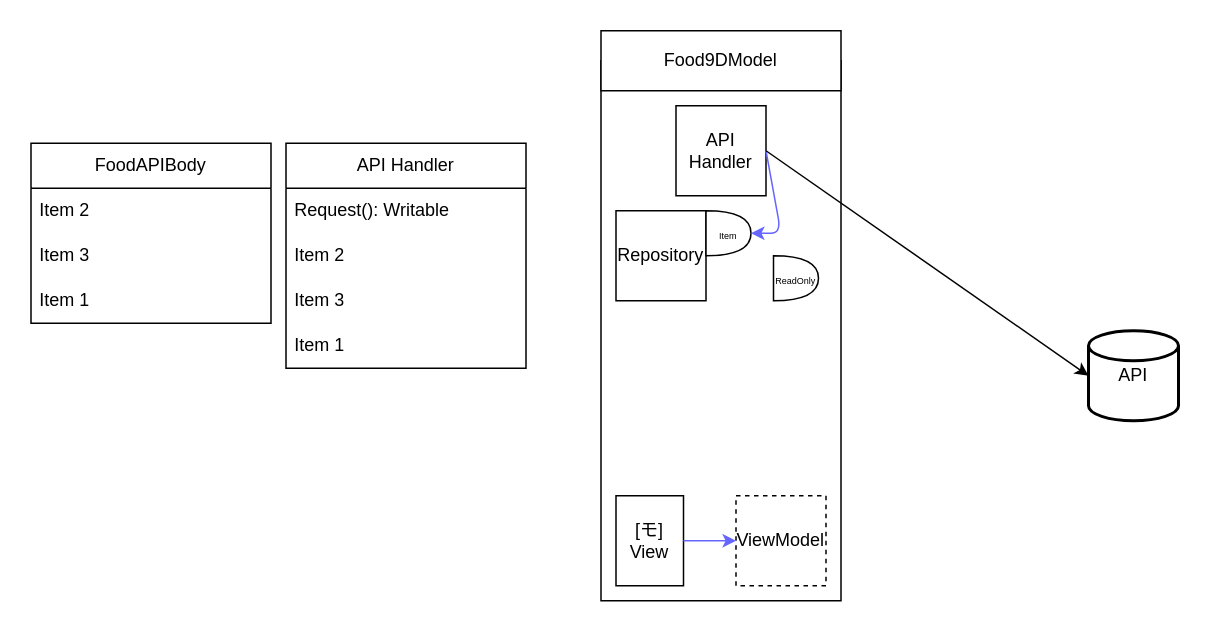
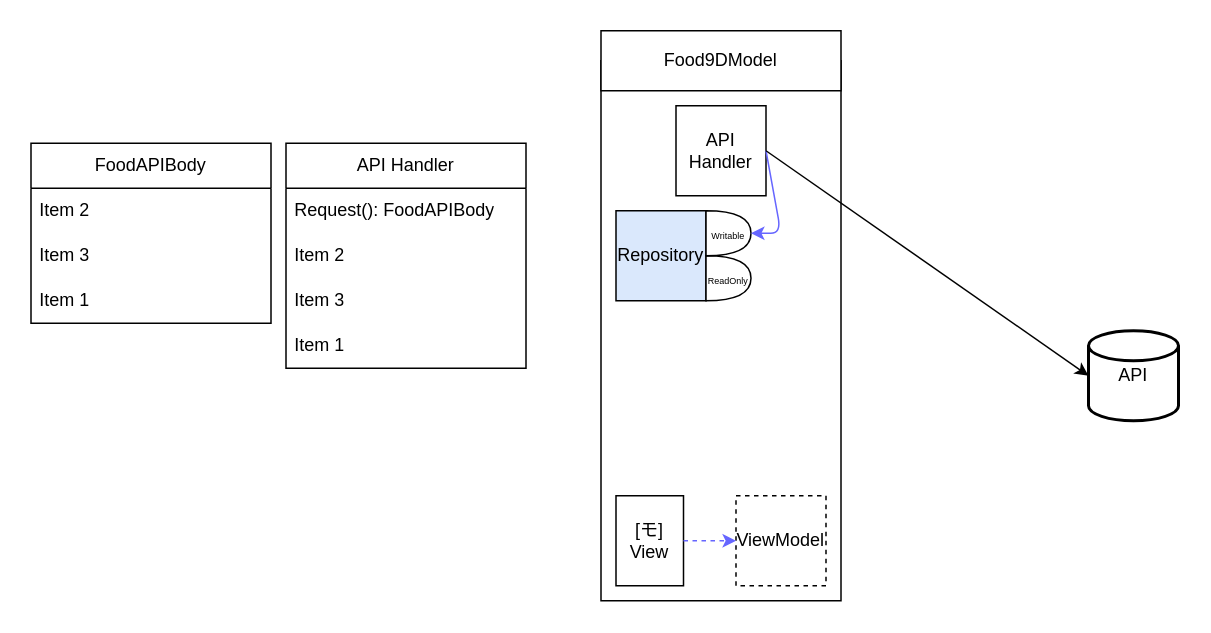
(381, 211) -> (401, 211)
(728, 233) -> (728, 233)
(661, 256) -> (661, 256)
(796, 278) -> (728, 278)
(706, 541) -> (706, 541)
